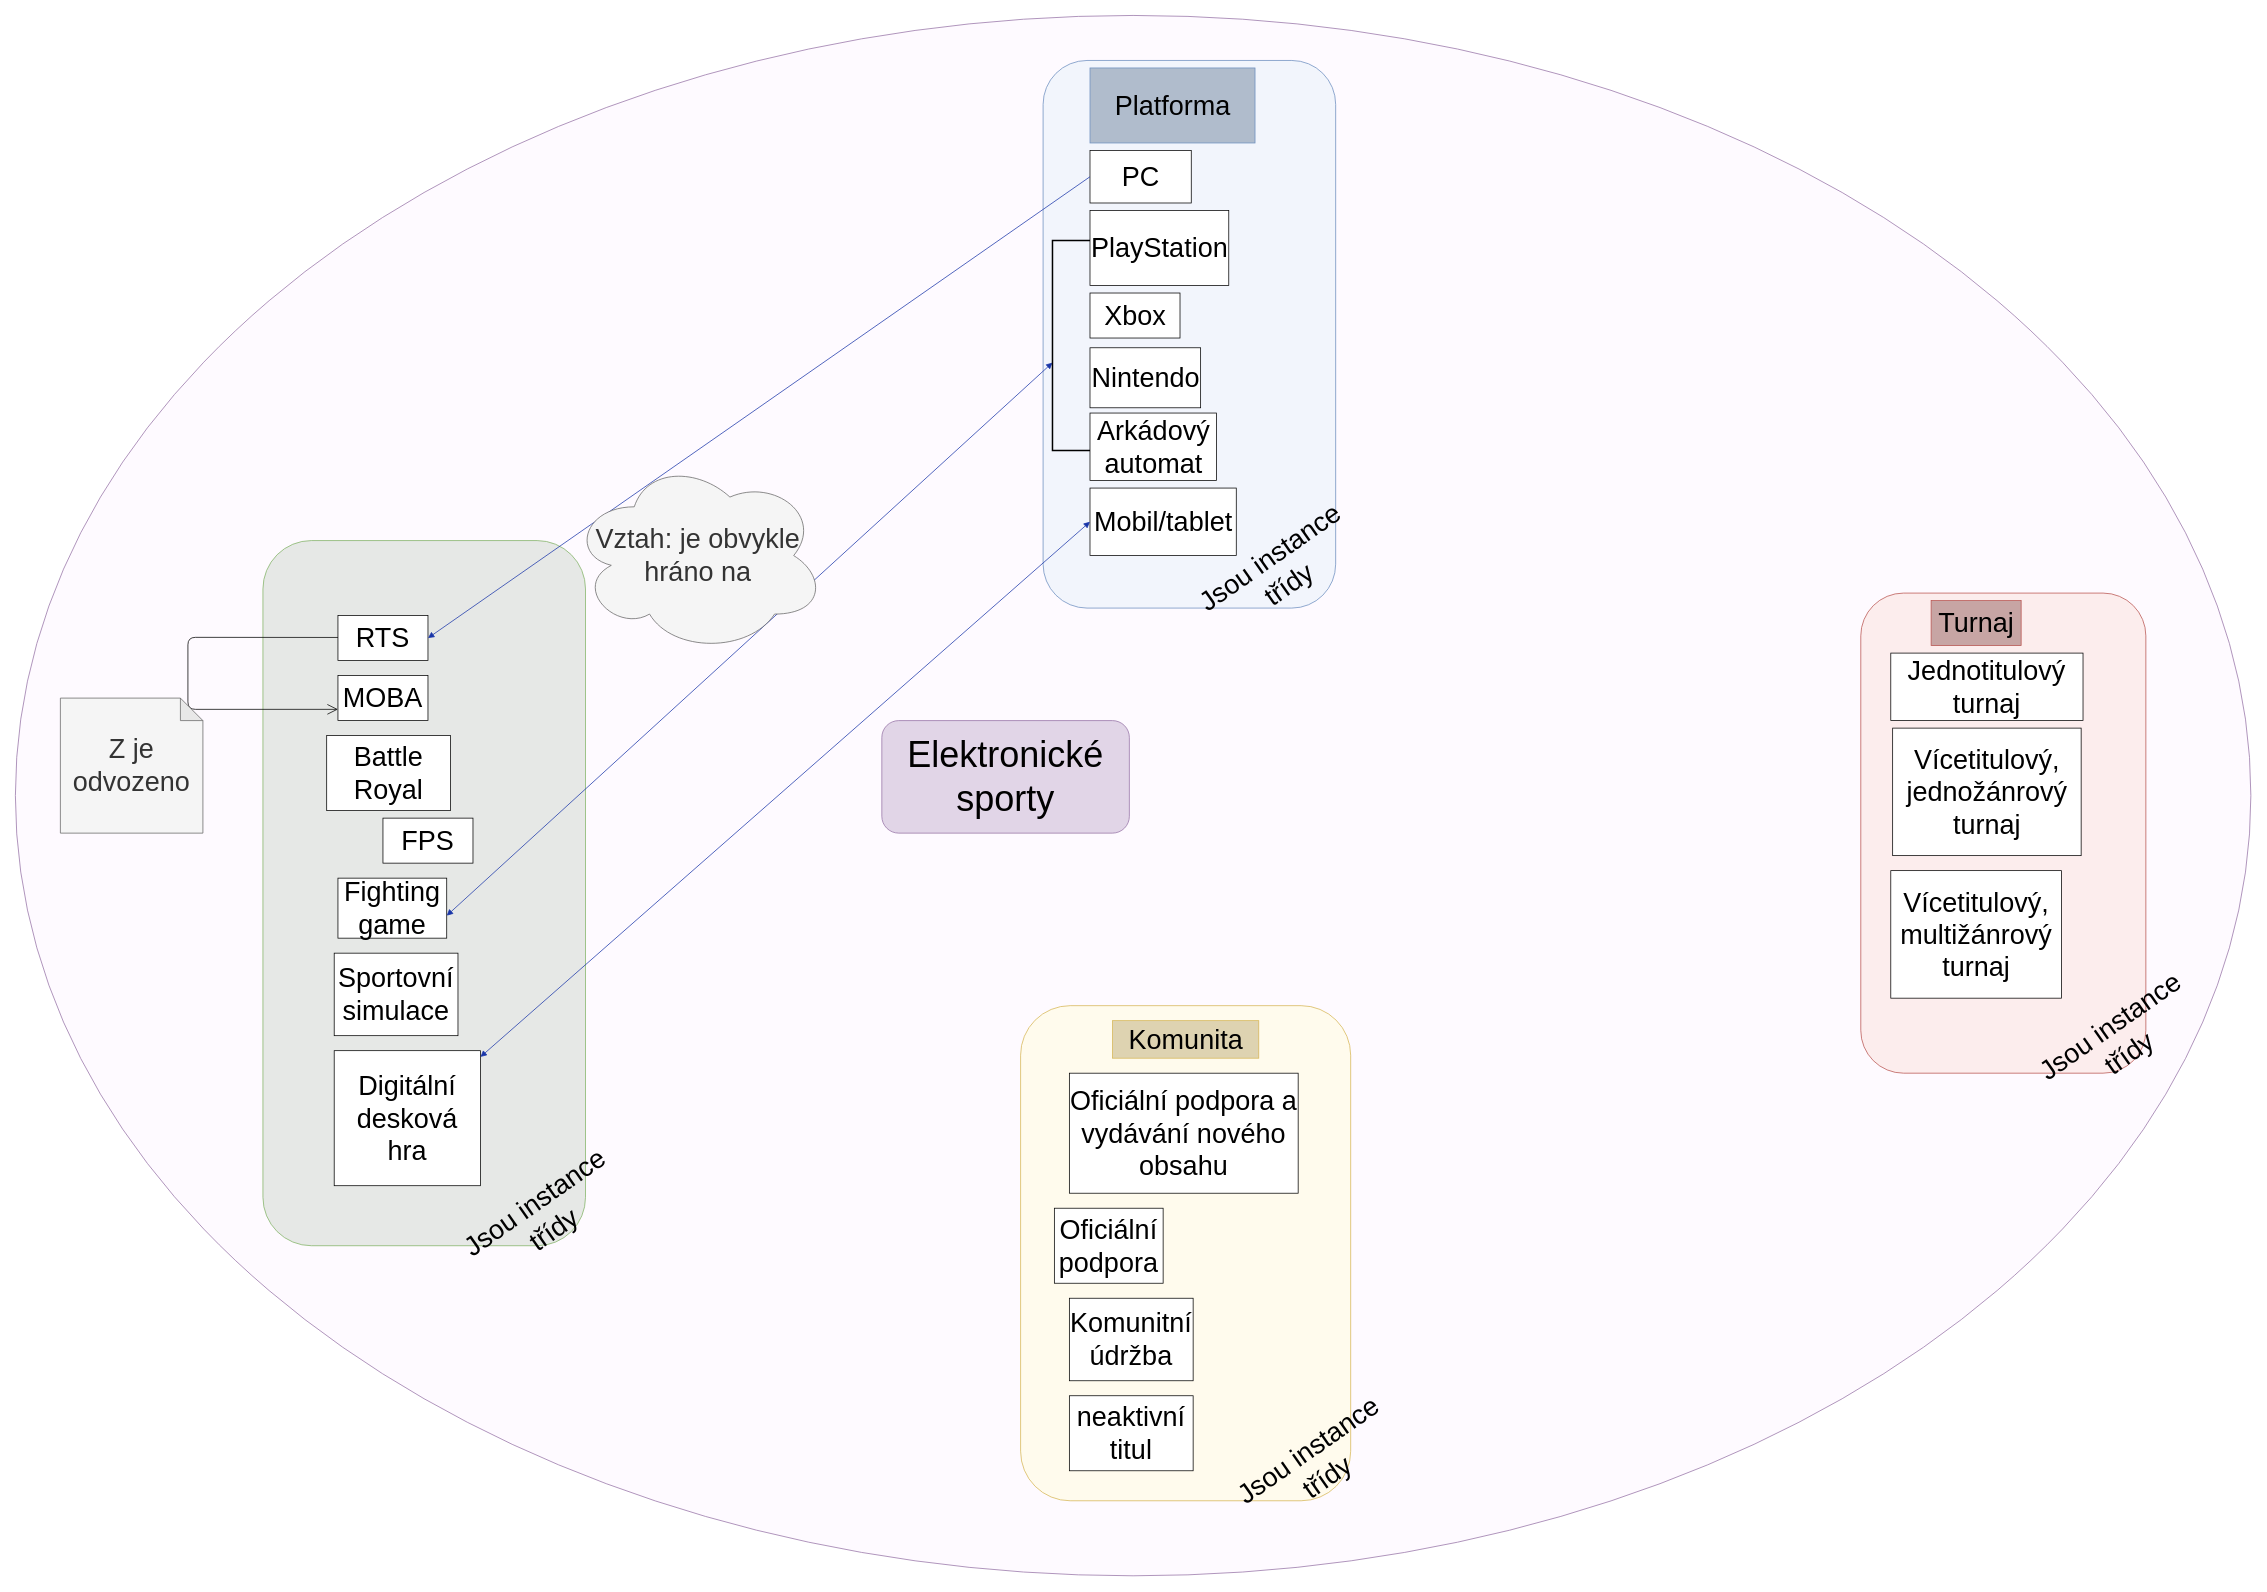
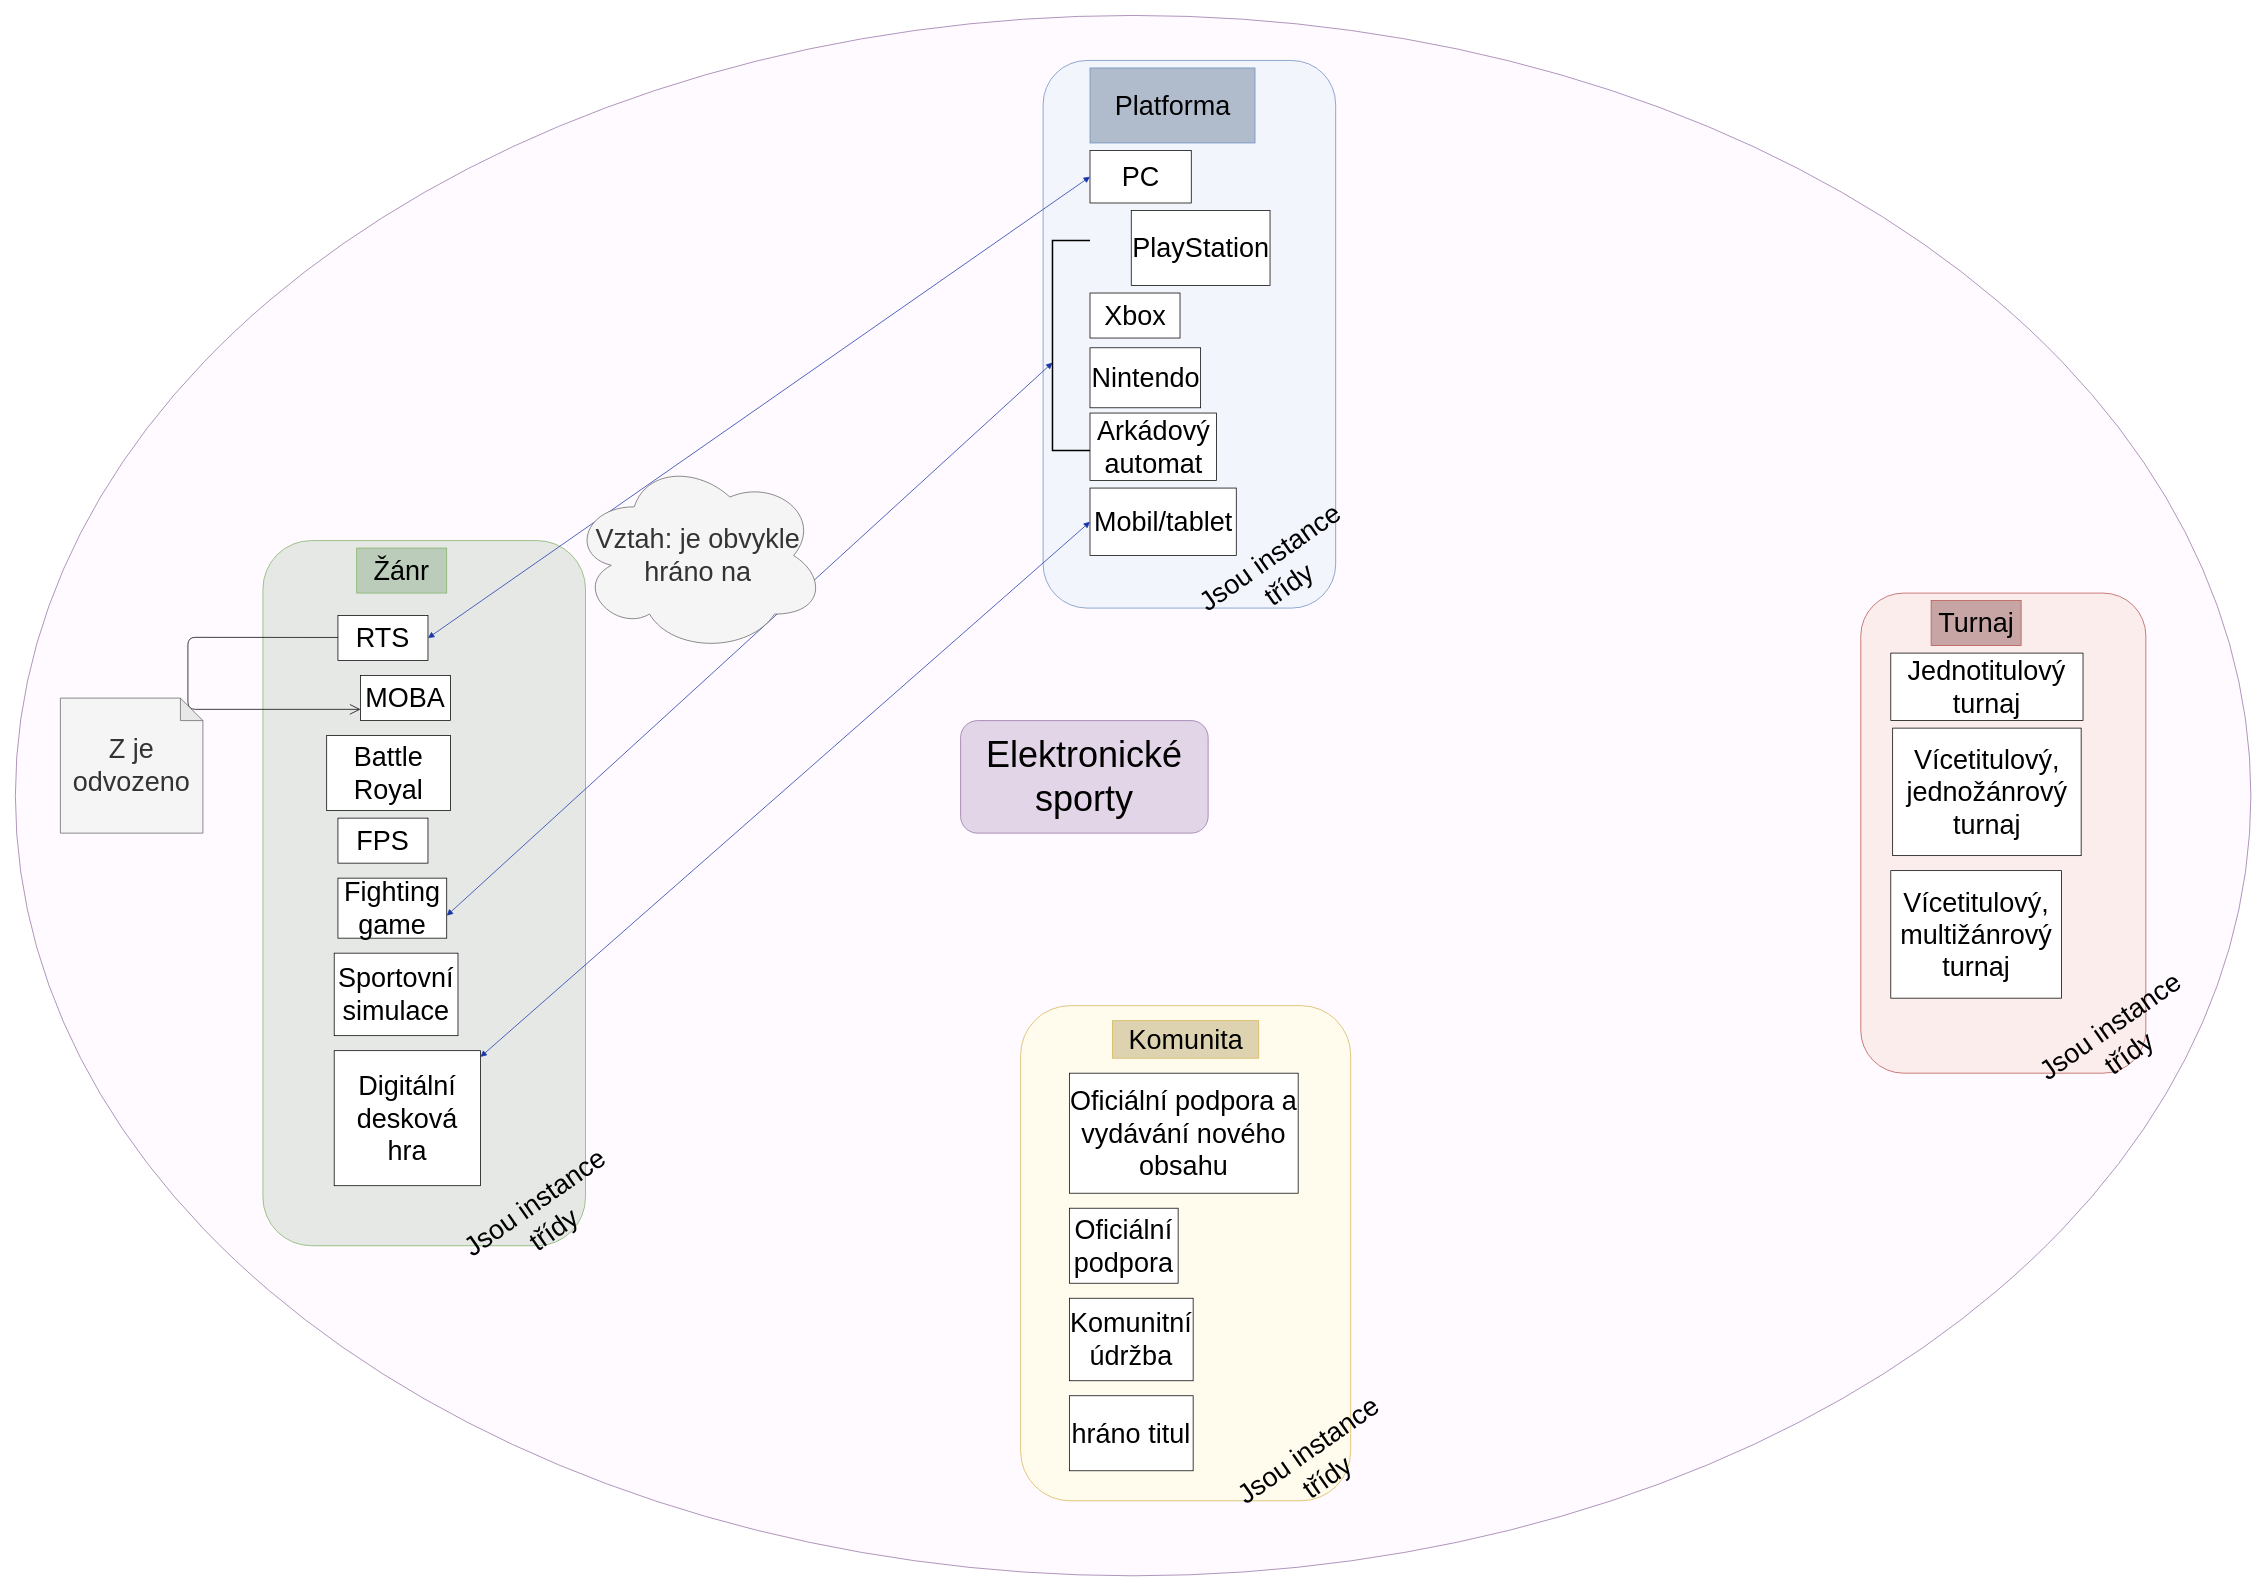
(1086, 179) -> (1084, 181)
(1159, 248) -> (1200, 248)
none -> (402, 570)
(383, 698) -> (405, 698)
(1005, 777) -> (1084, 777)
(428, 840) -> (383, 840)
(1109, 1245) -> (1124, 1245)
(1131, 1433) -> (1131, 1433)
